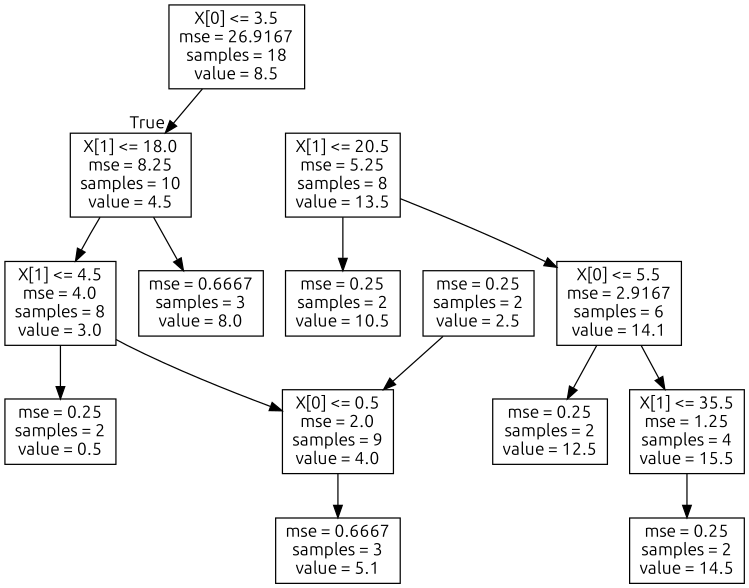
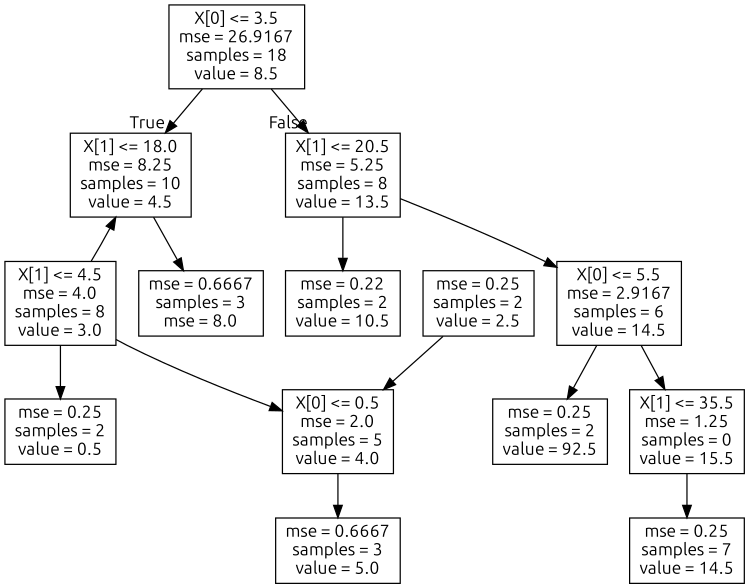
none -> (286, 106)
(91, 233) -> (101, 245)
(201, 303) -> (201, 303)
(343, 303) -> (343, 303)
(619, 303) -> (619, 303)
(338, 432) -> (338, 432)
(550, 432) -> (550, 432)
(687, 432) -> (687, 432)
(338, 551) -> (338, 551)
(687, 551) -> (687, 551)
